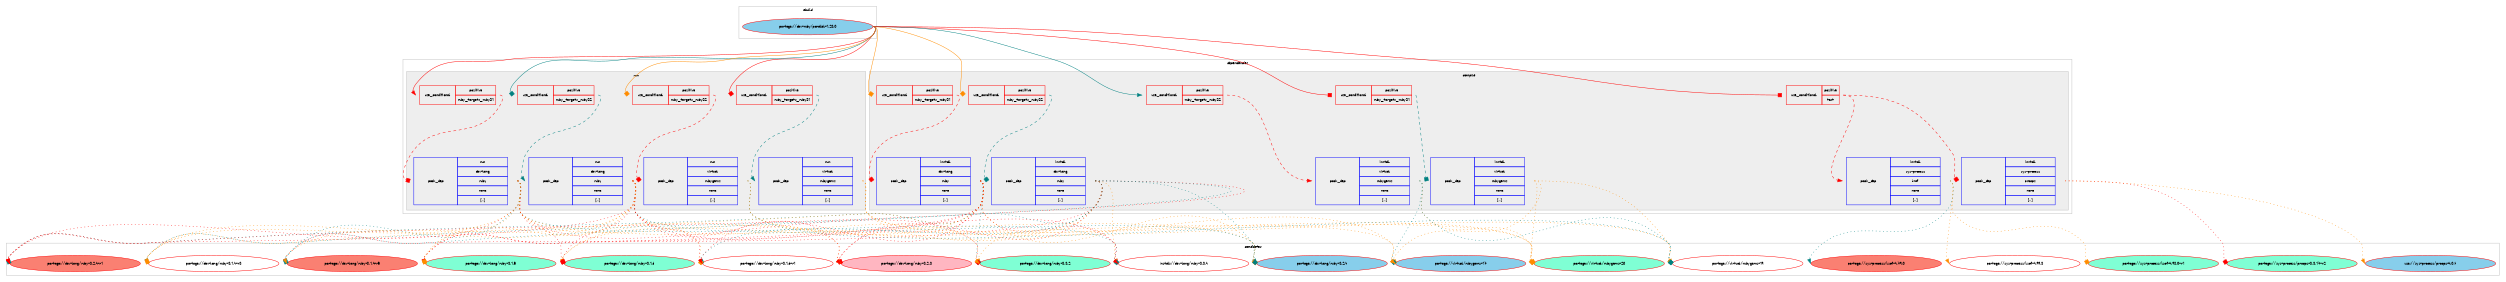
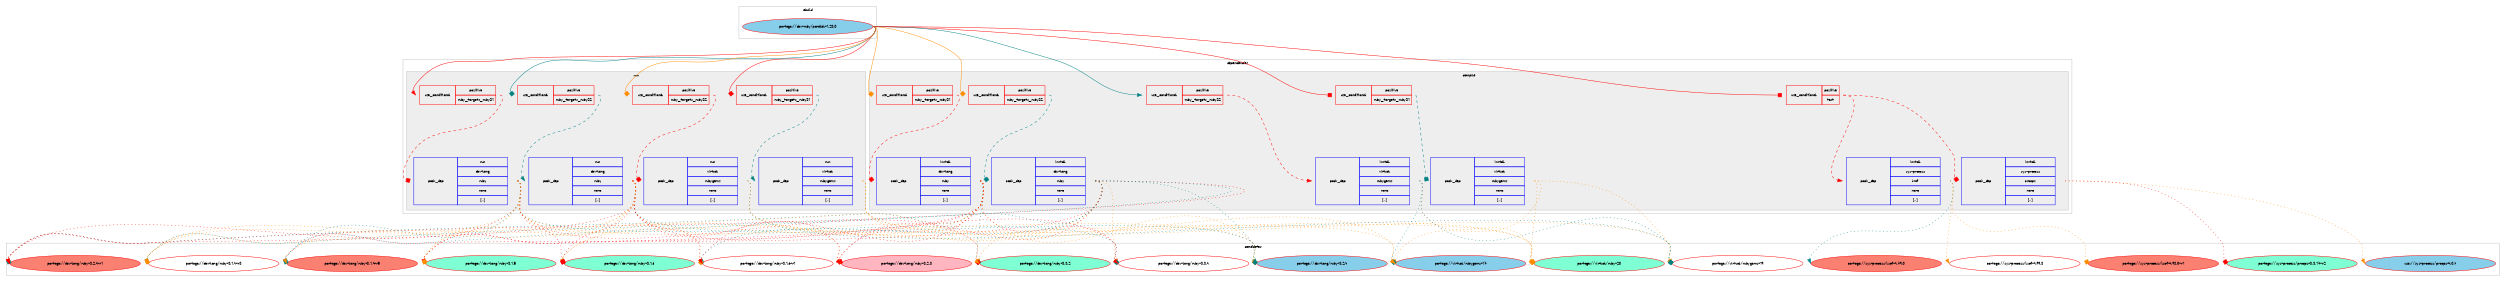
(1184, 264) -> (1184, 264)
(1599, 264) -> (1599, 264)
(2153, 264) -> (2153, 264)
